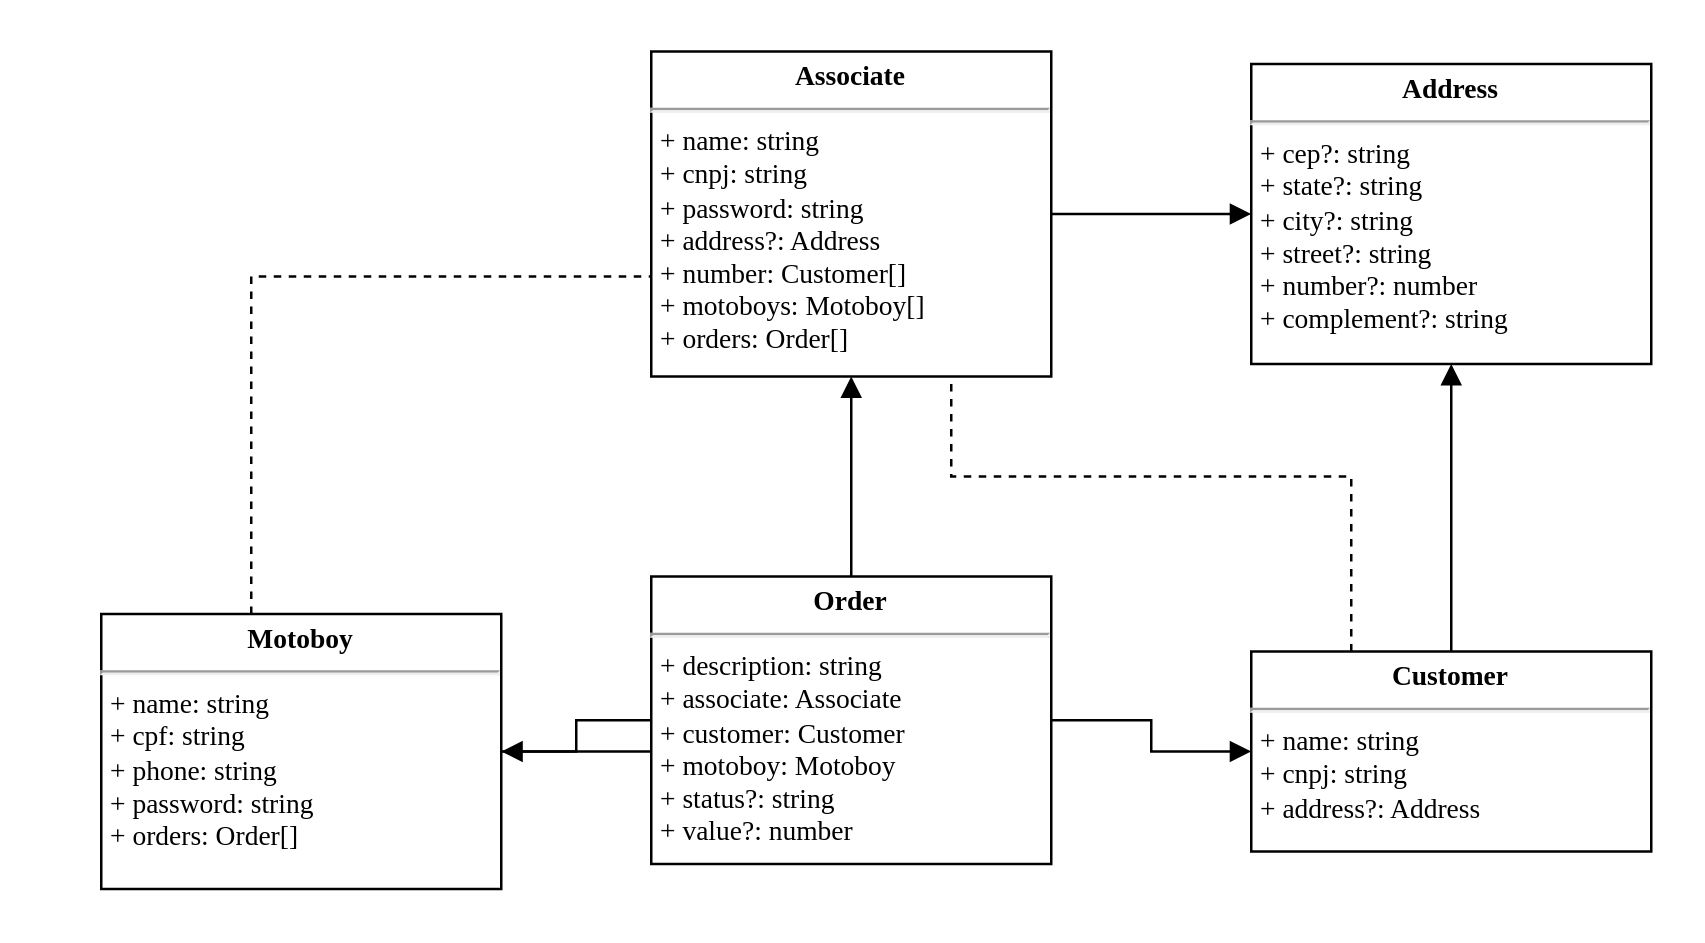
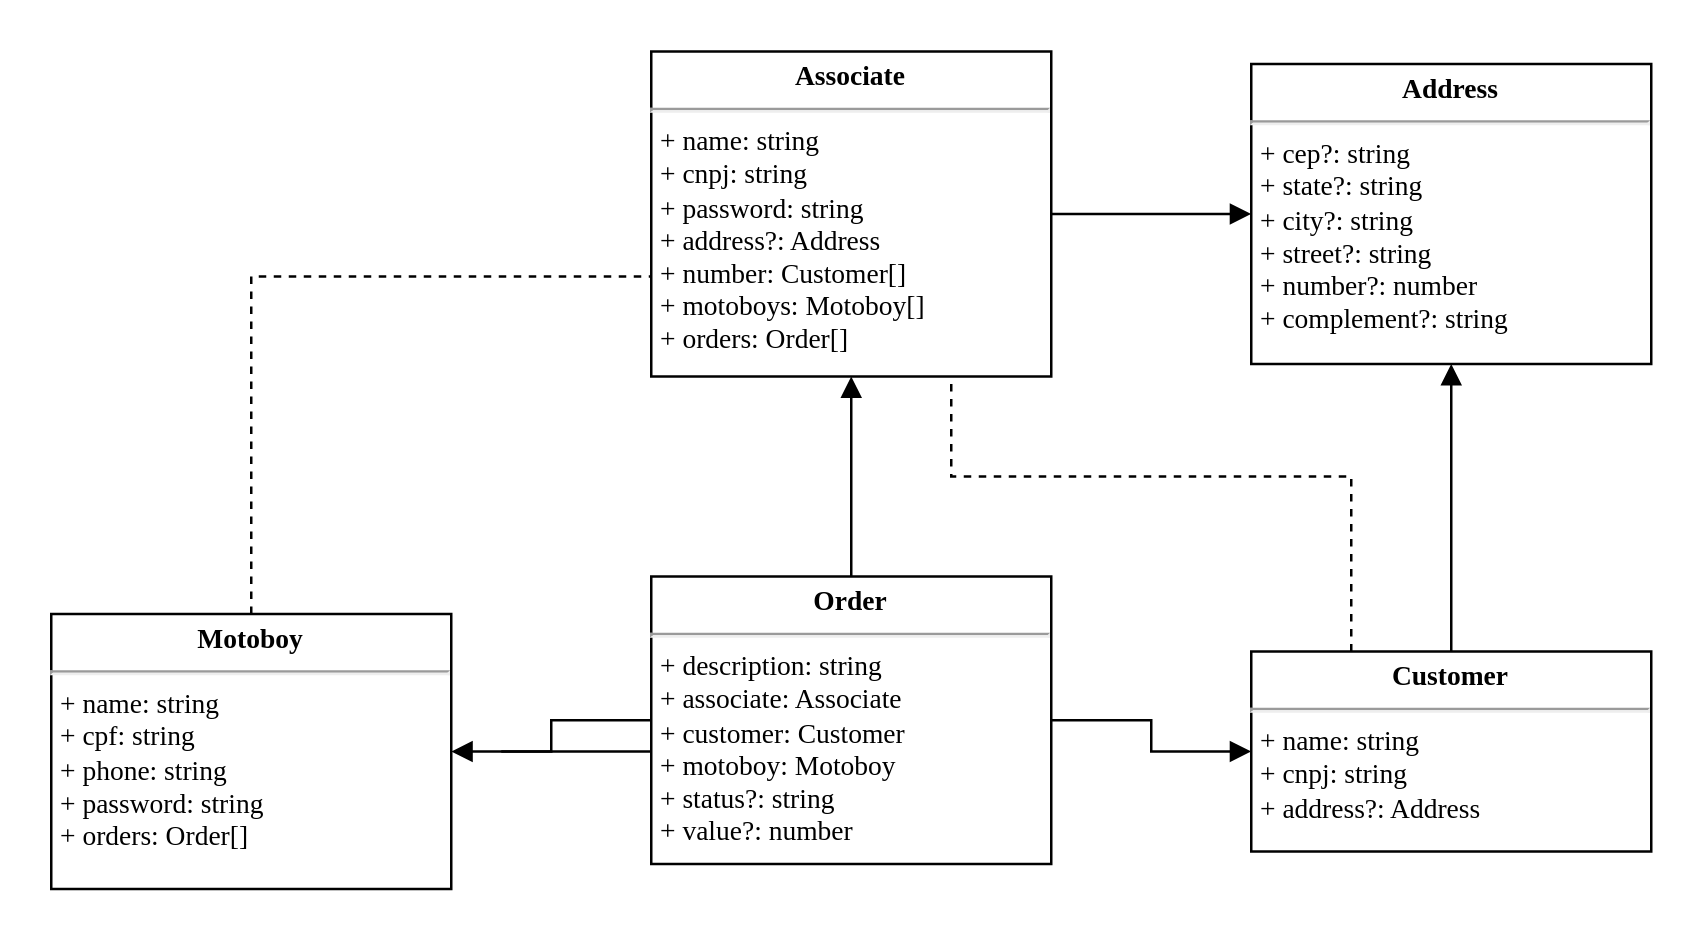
(301, 751) -> (251, 751)
